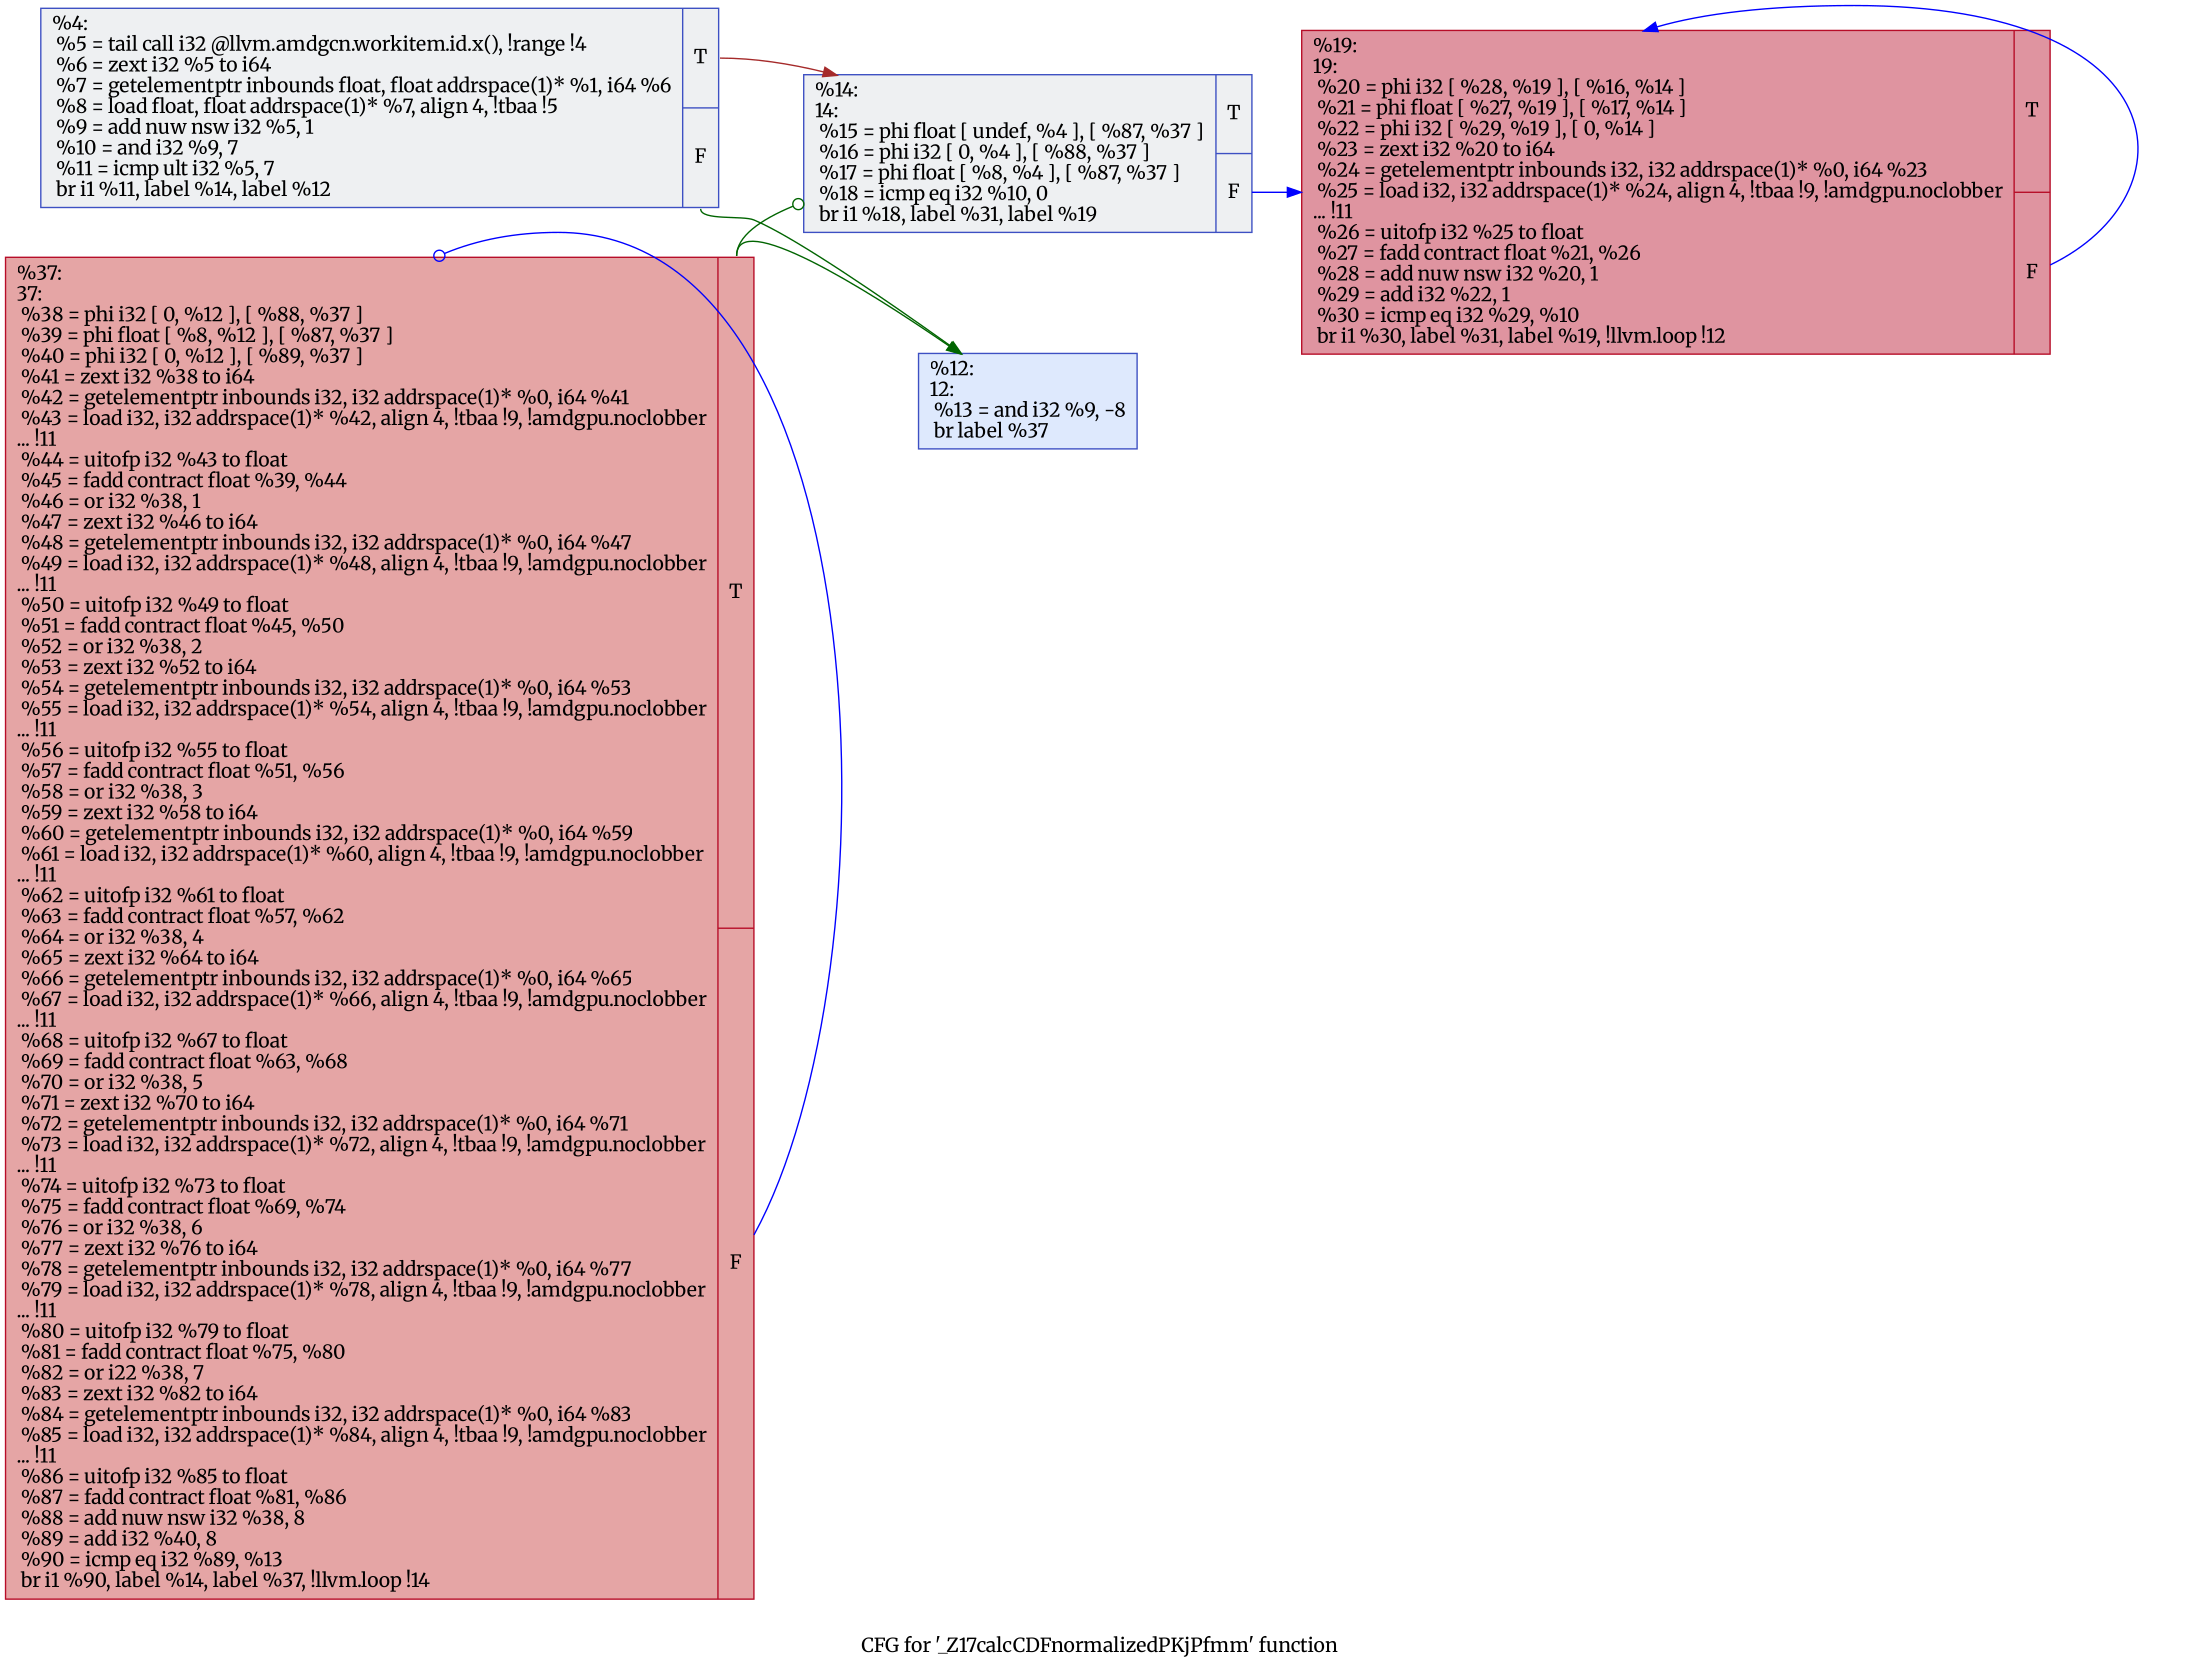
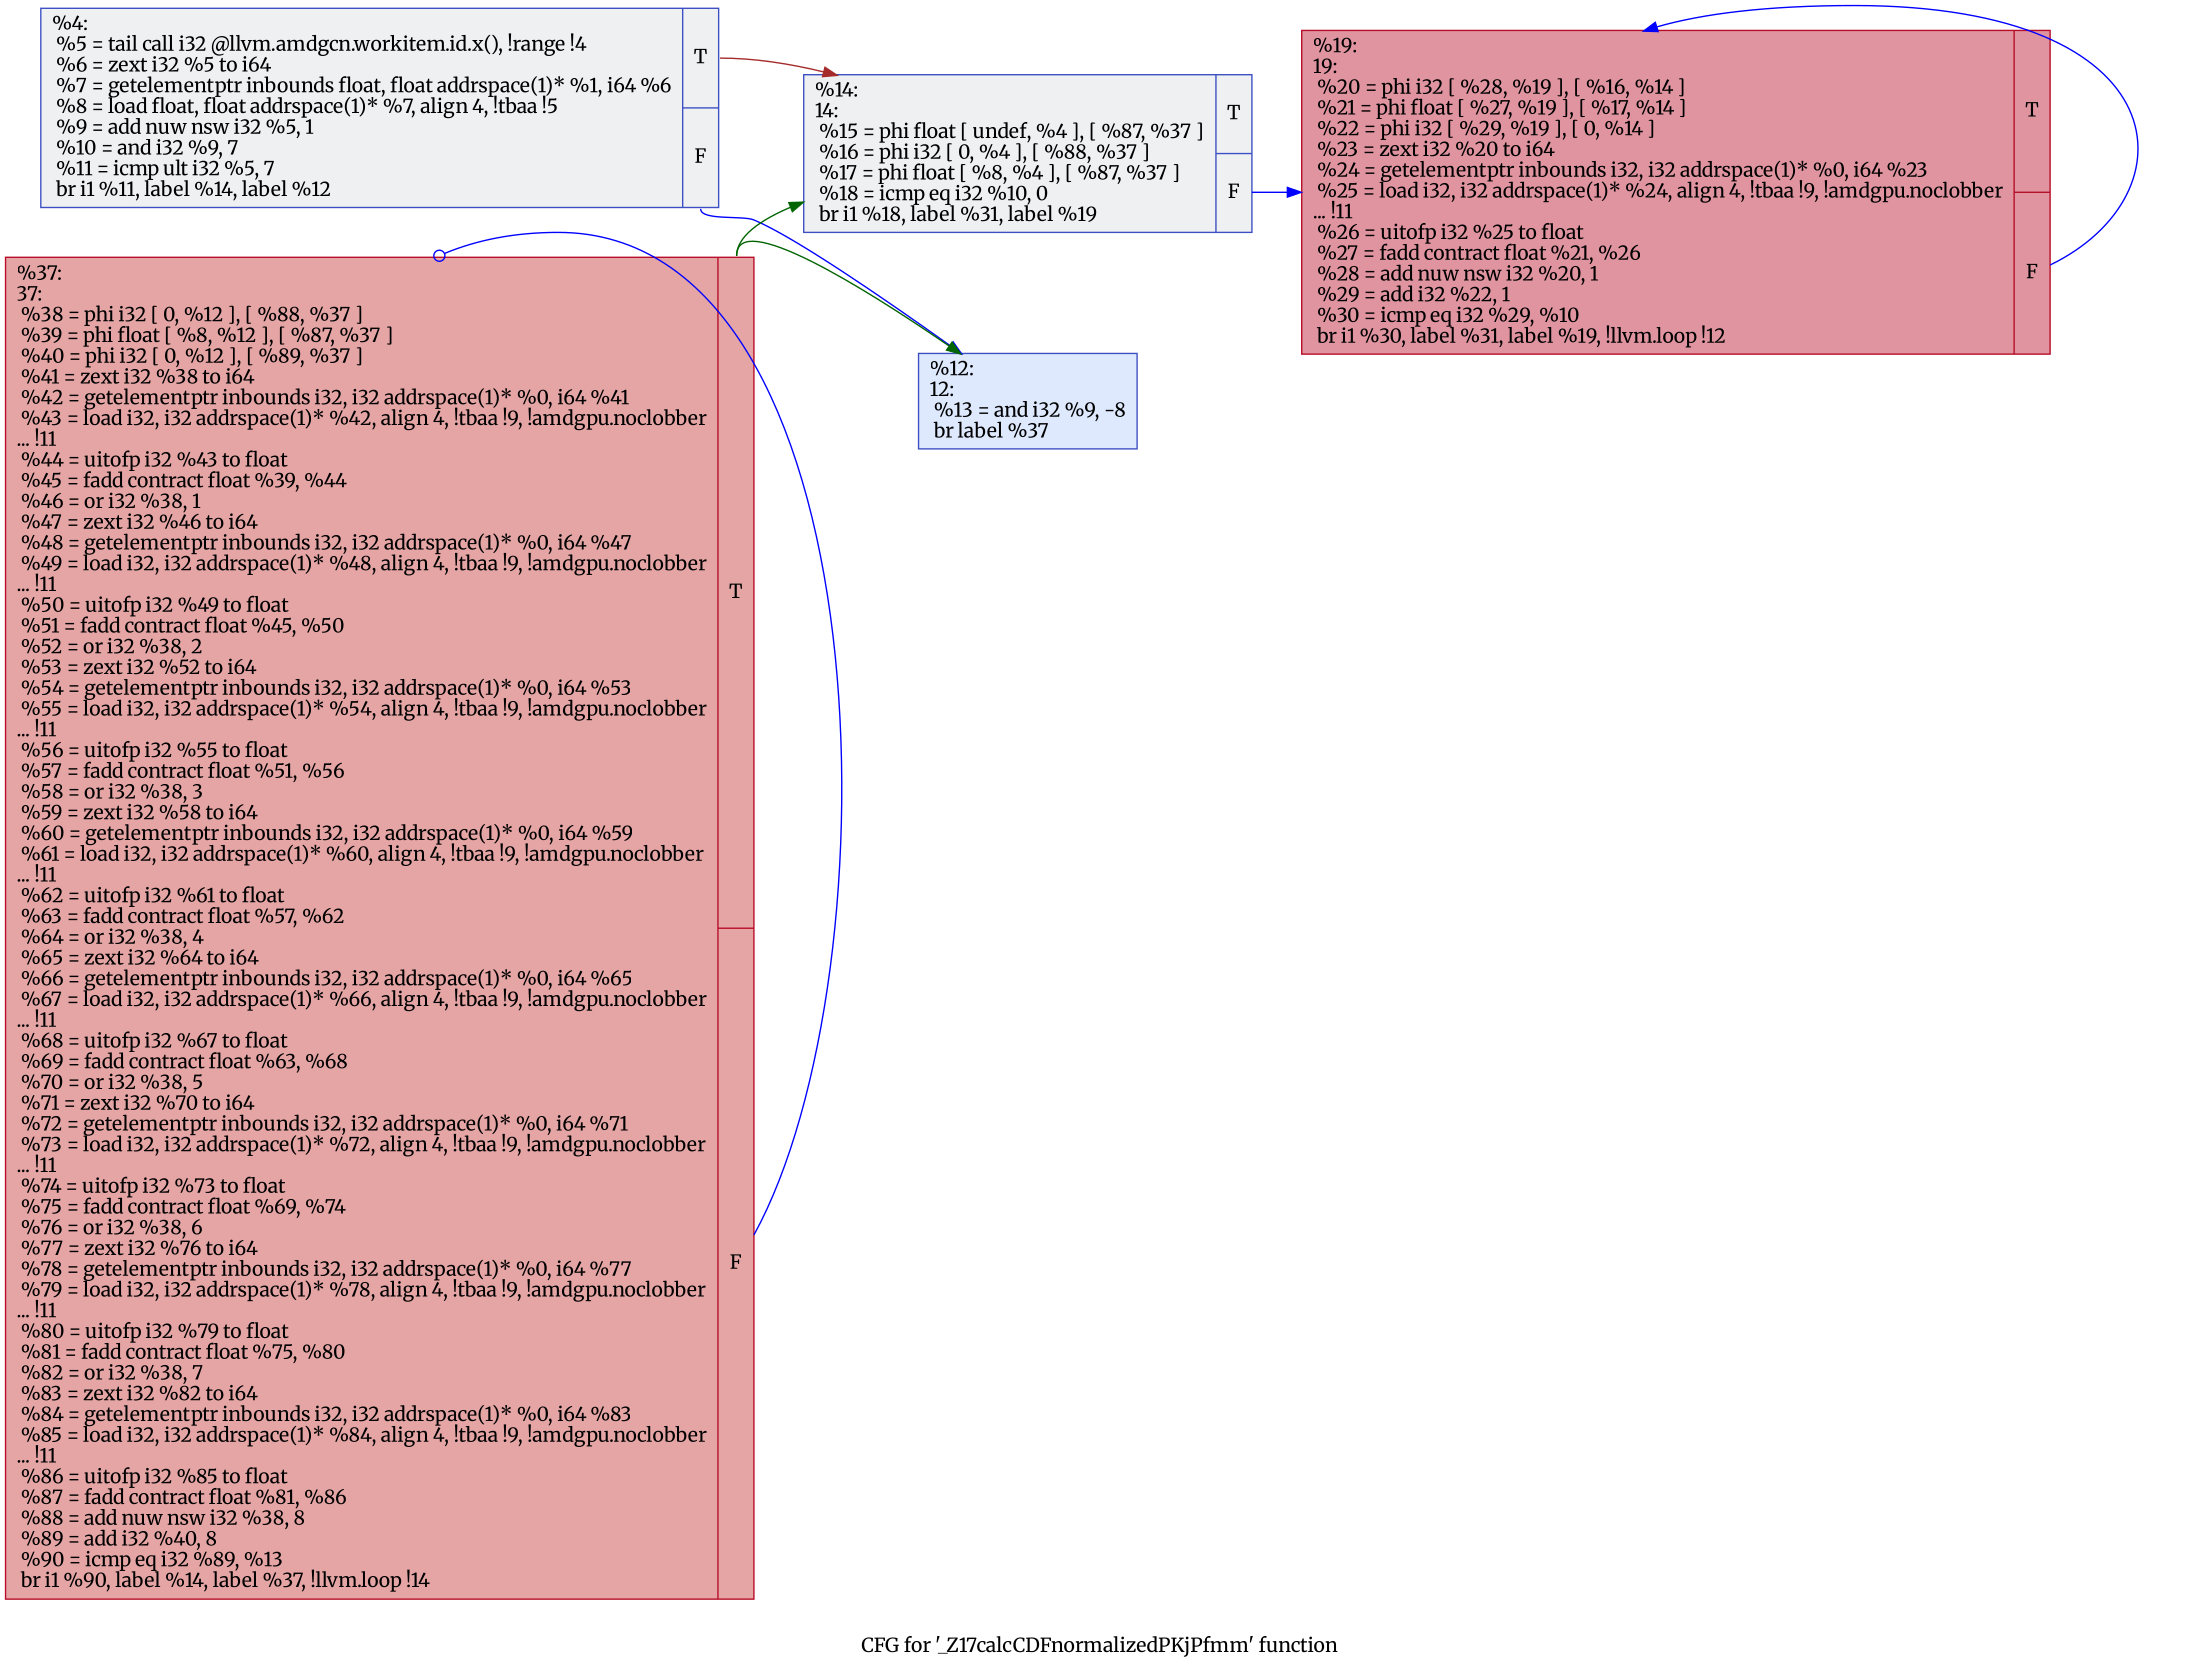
(752, 229) -> (752, 229)
(812, 252) -> (812, 252)
(111, 1374) -> (111, 1374)
